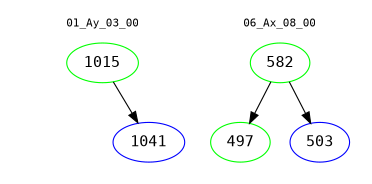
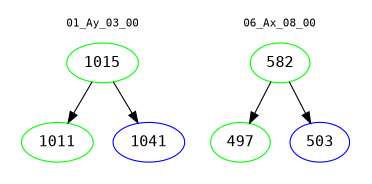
none -> (57, 142)
